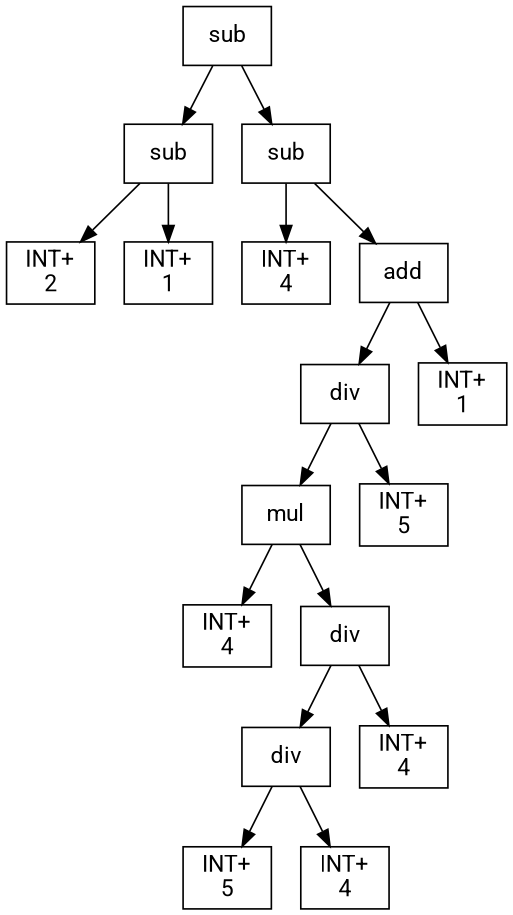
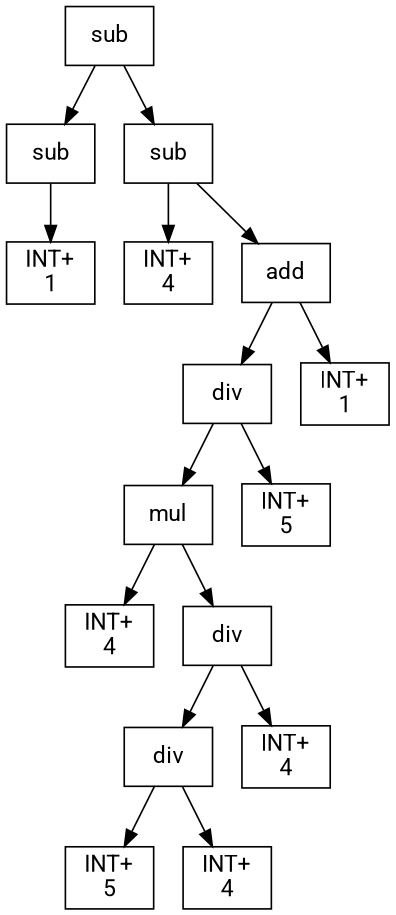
(51, 273) -> none
